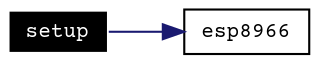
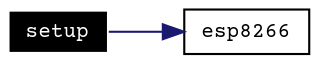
(247, 32) -> (247, 32)
